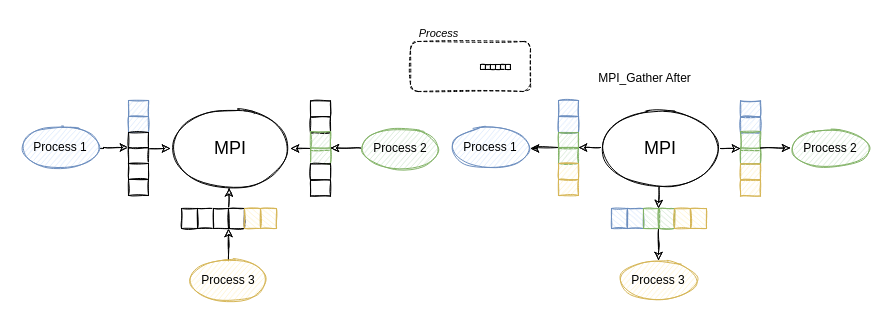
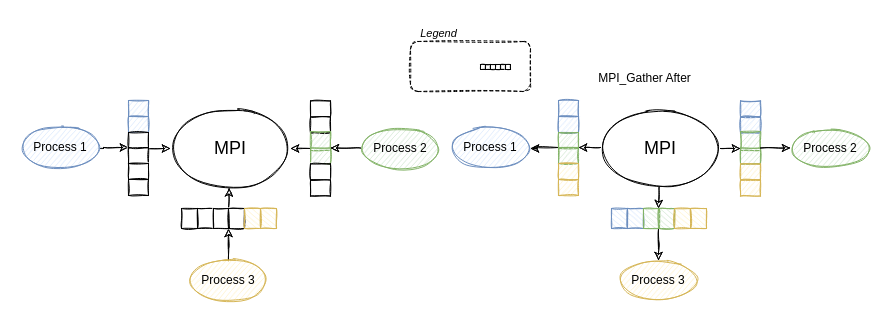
(439, 34) -> (439, 34)
